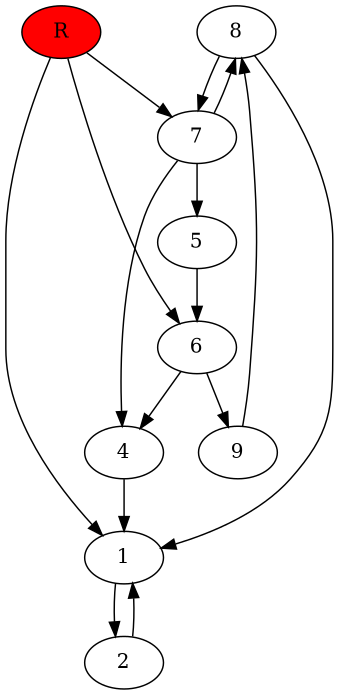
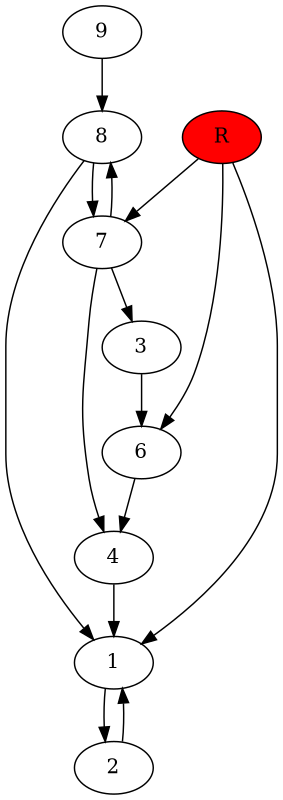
(197, 242) -> (142, 347)
(215, 393) -> none
